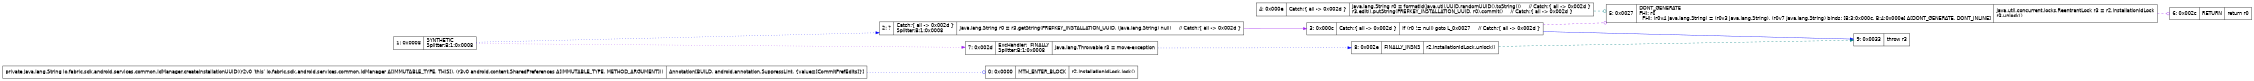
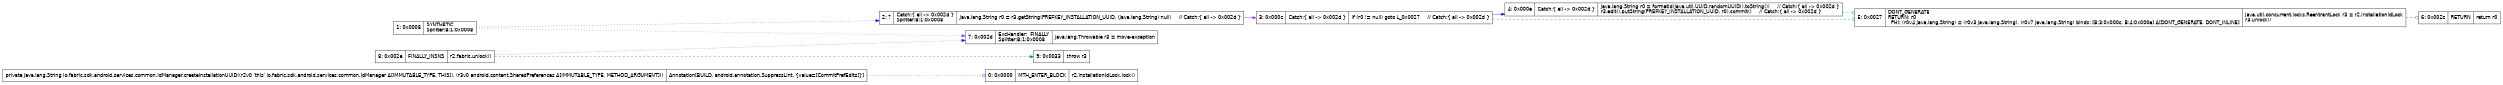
(1648, 13) -> (1903, 18)
(1574, 24) -> (1672, 20)
(1697, 35) -> (1497, 14)
(1253, 48) -> (728, 48)
(1461, 48) -> (471, 56)
